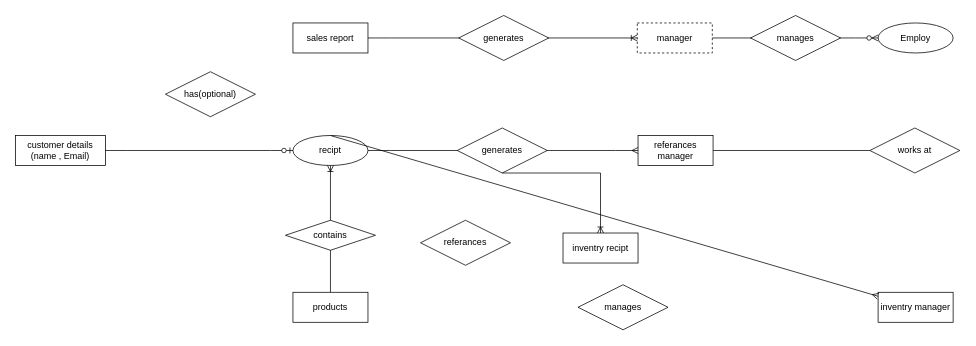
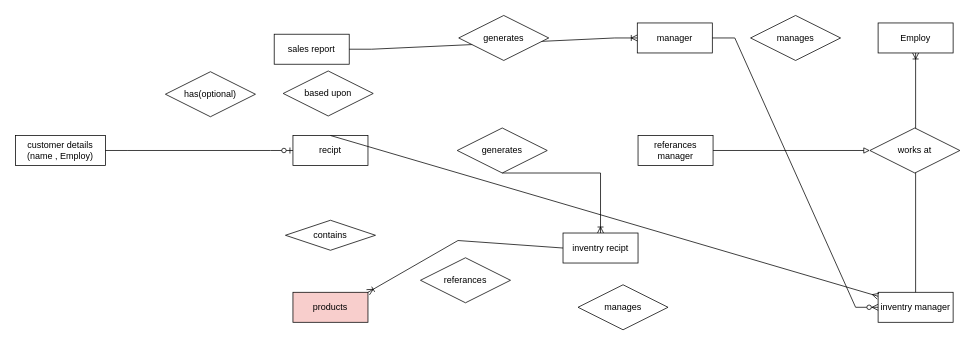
(330, 38) -> (312, 49)
(675, 38) -> (675, 38)
(858, 38) -> (799, 181)
(915, 38) -> (915, 38)
none -> (328, 93)
(60, 150) -> (60, 150)
(330, 150) -> (330, 150)
(591, 150) -> none
(865, 150) -> (862, 150)
(330, 194) -> none
none -> (915, 232)
none -> (459, 240)
(465, 243) -> (465, 280)
(330, 307) -> (330, 307)
